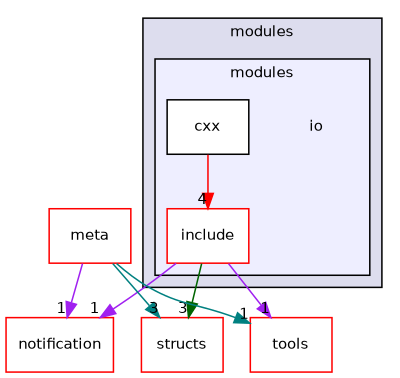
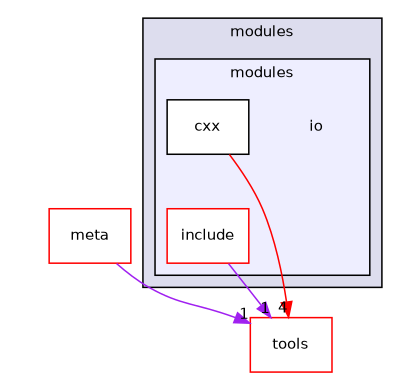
(208, 174) -> (268, 224)
(172, 298) -> (172, 298)
(60, 345) -> none
(182, 345) -> none
